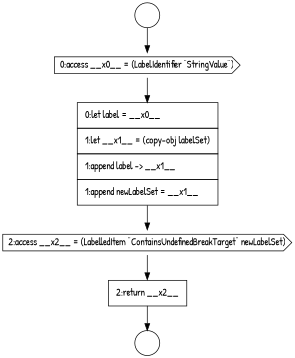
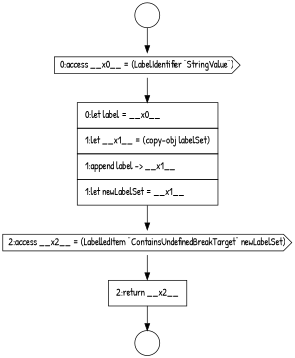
(142, 192) -> (135, 192)
